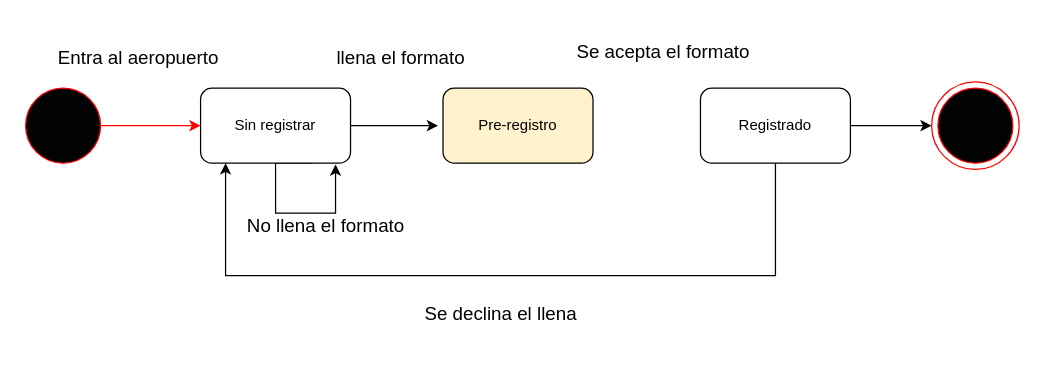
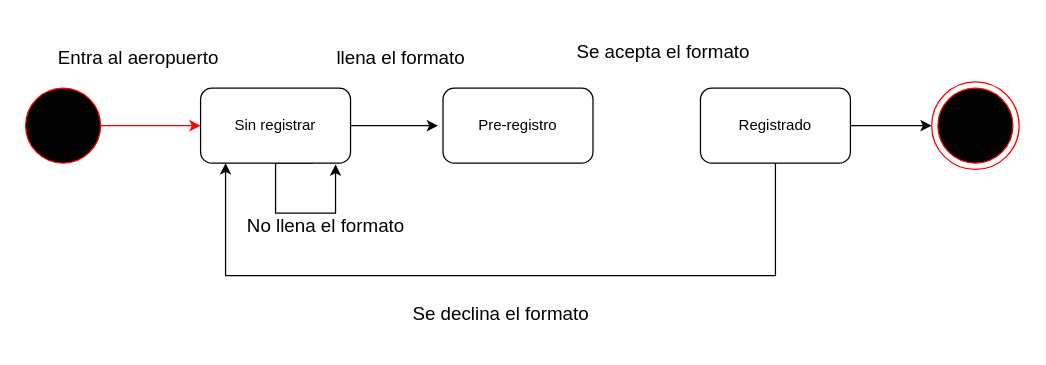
(518, 126) -> (518, 126)
(501, 313) -> (501, 313)
